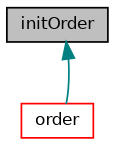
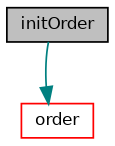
(69, 82) -> (46, 64)
